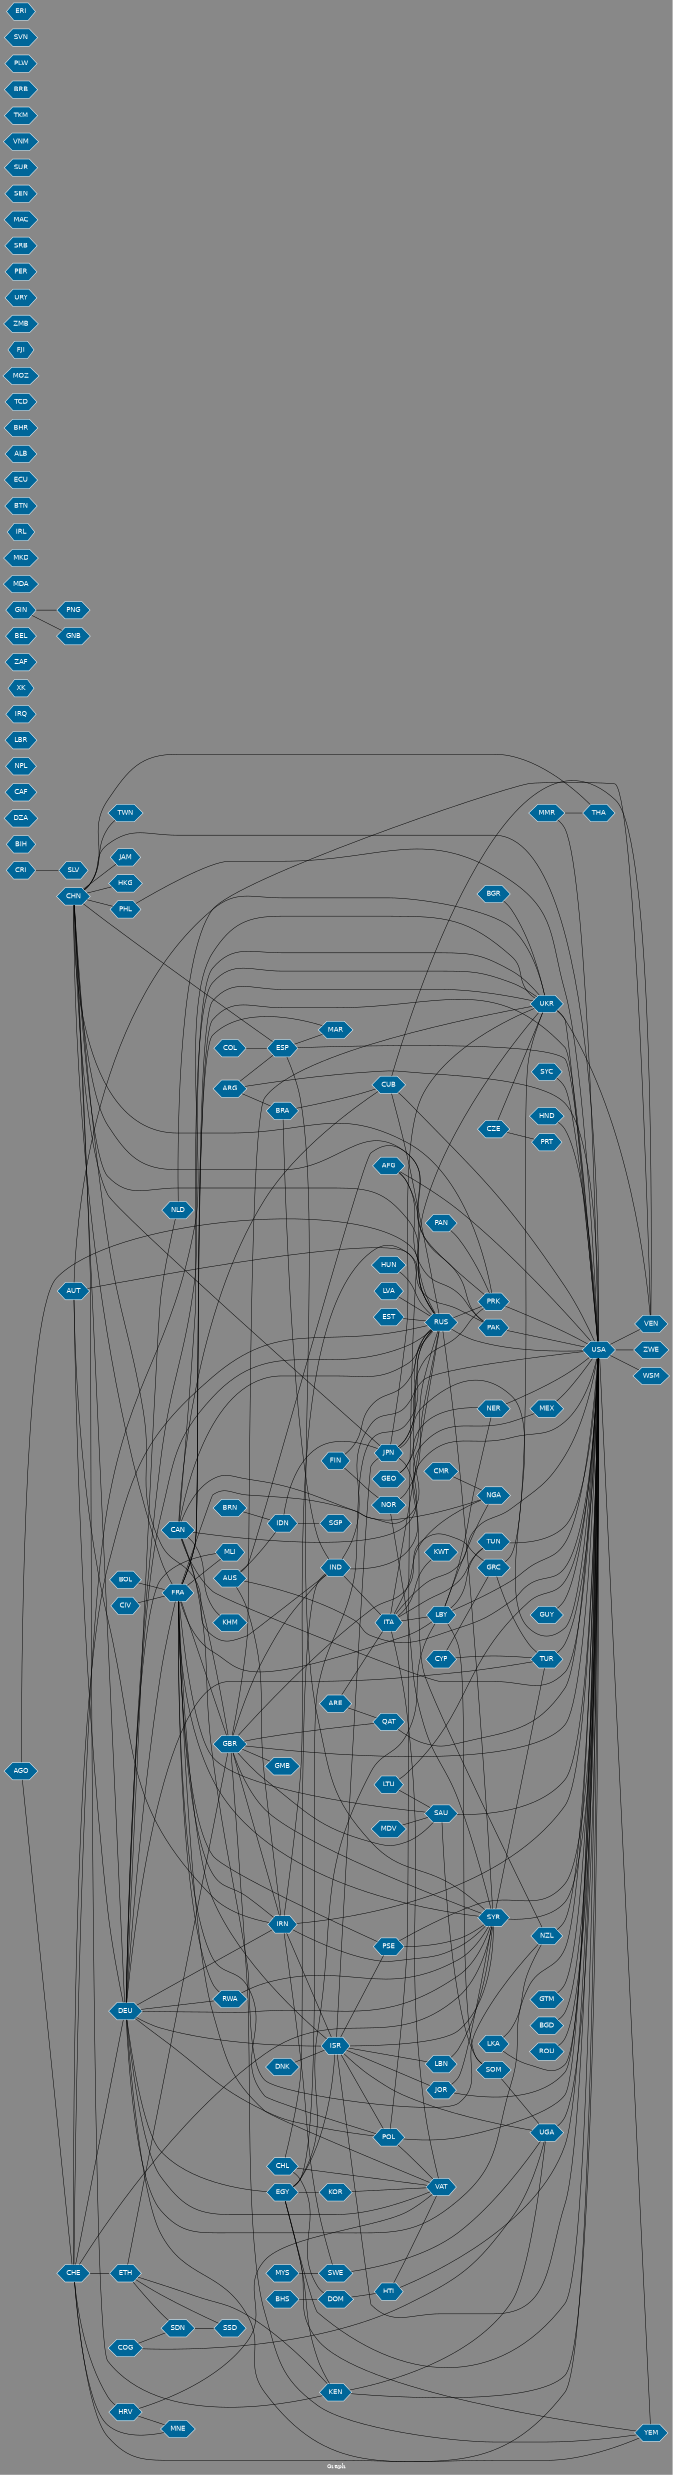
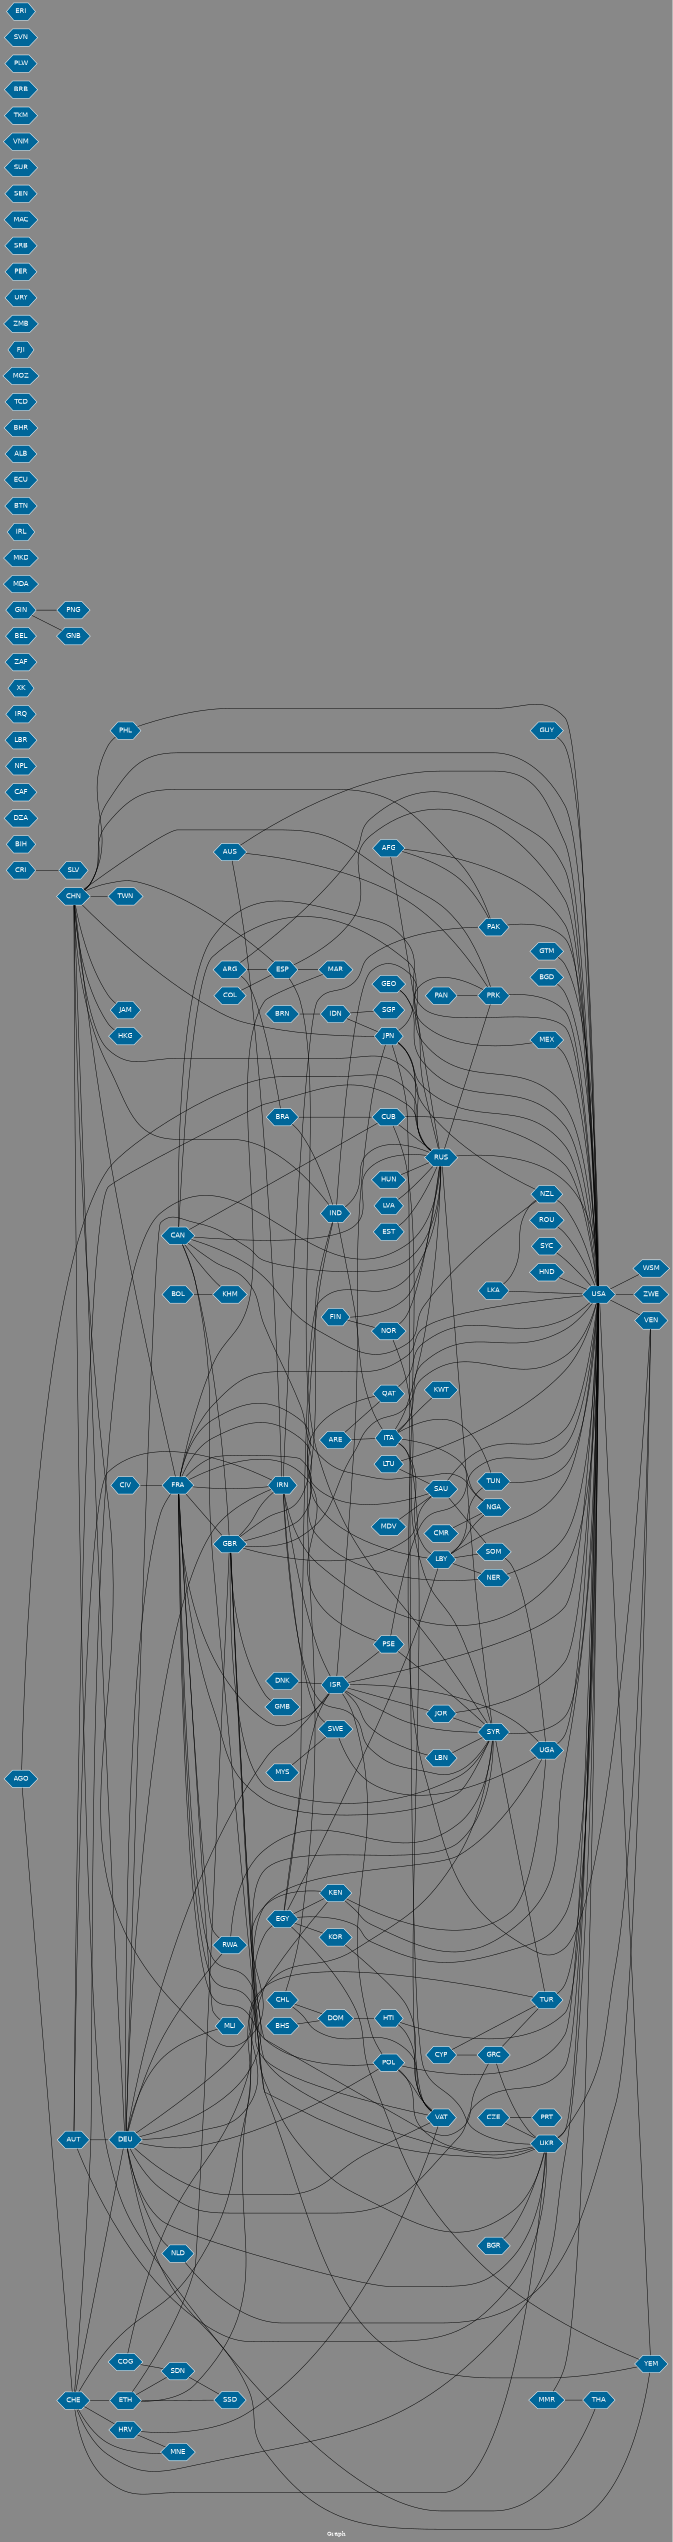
(259, 1553) -> none
(153, 1587) -> (203, 1295)
